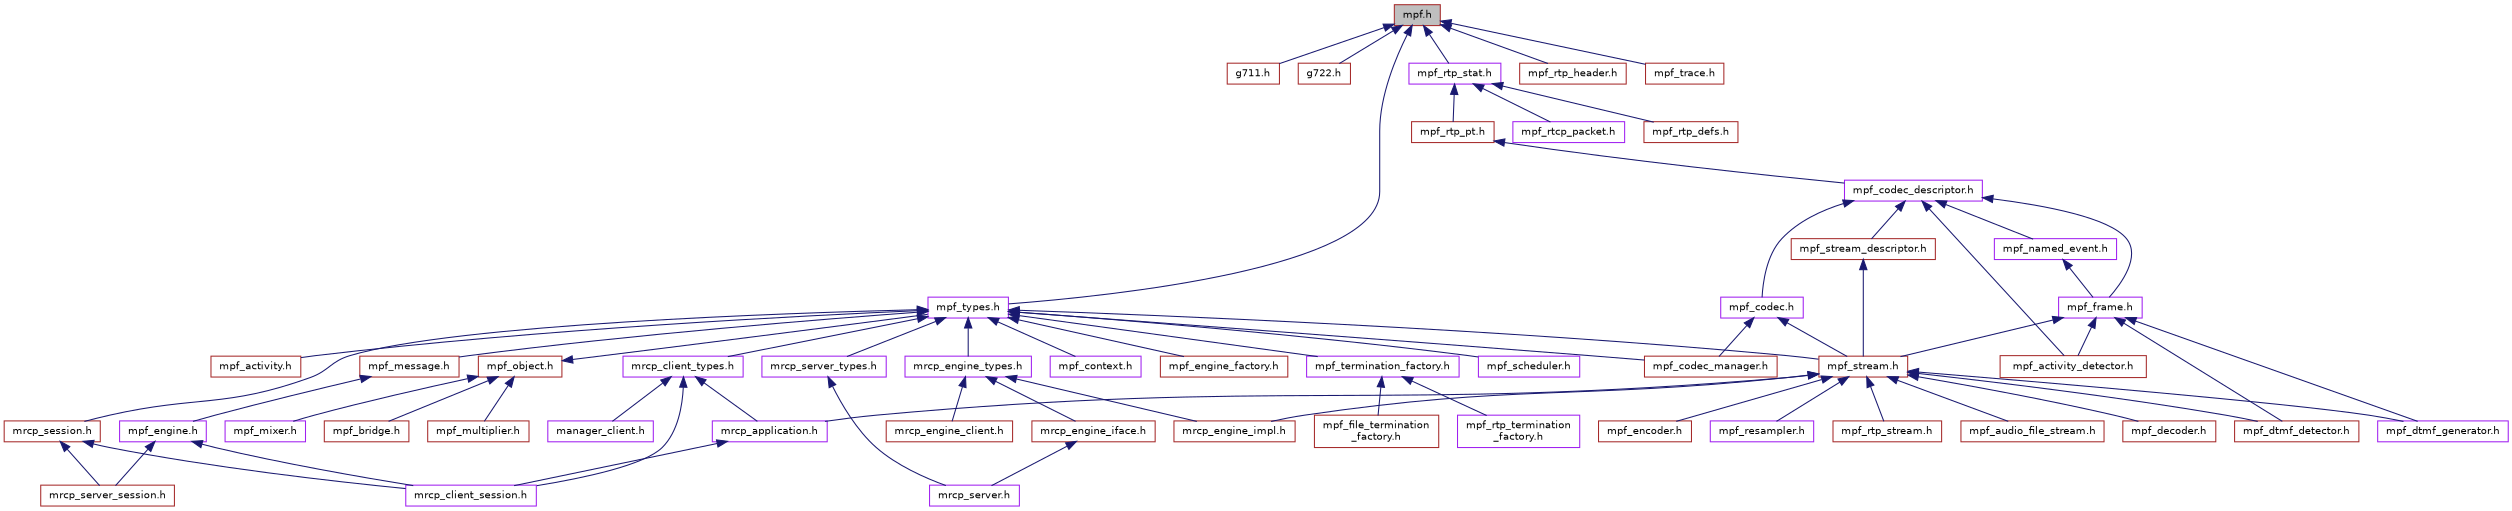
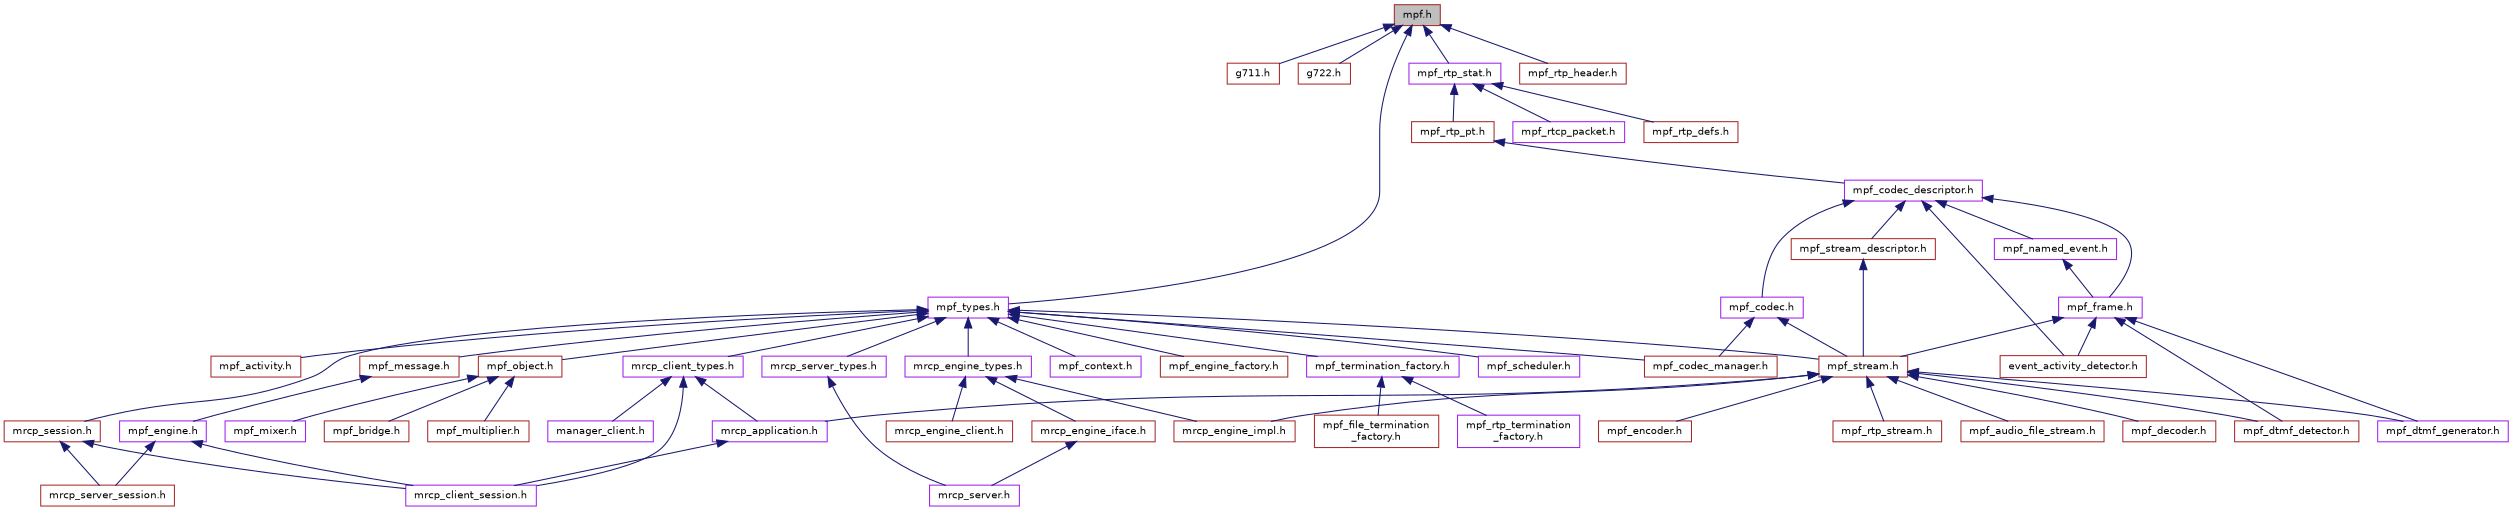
(1685, 74) -> none
(750, 337) -> (740, 337)
(2073, 367) -> (2073, 367)
(1762, 431) -> none
